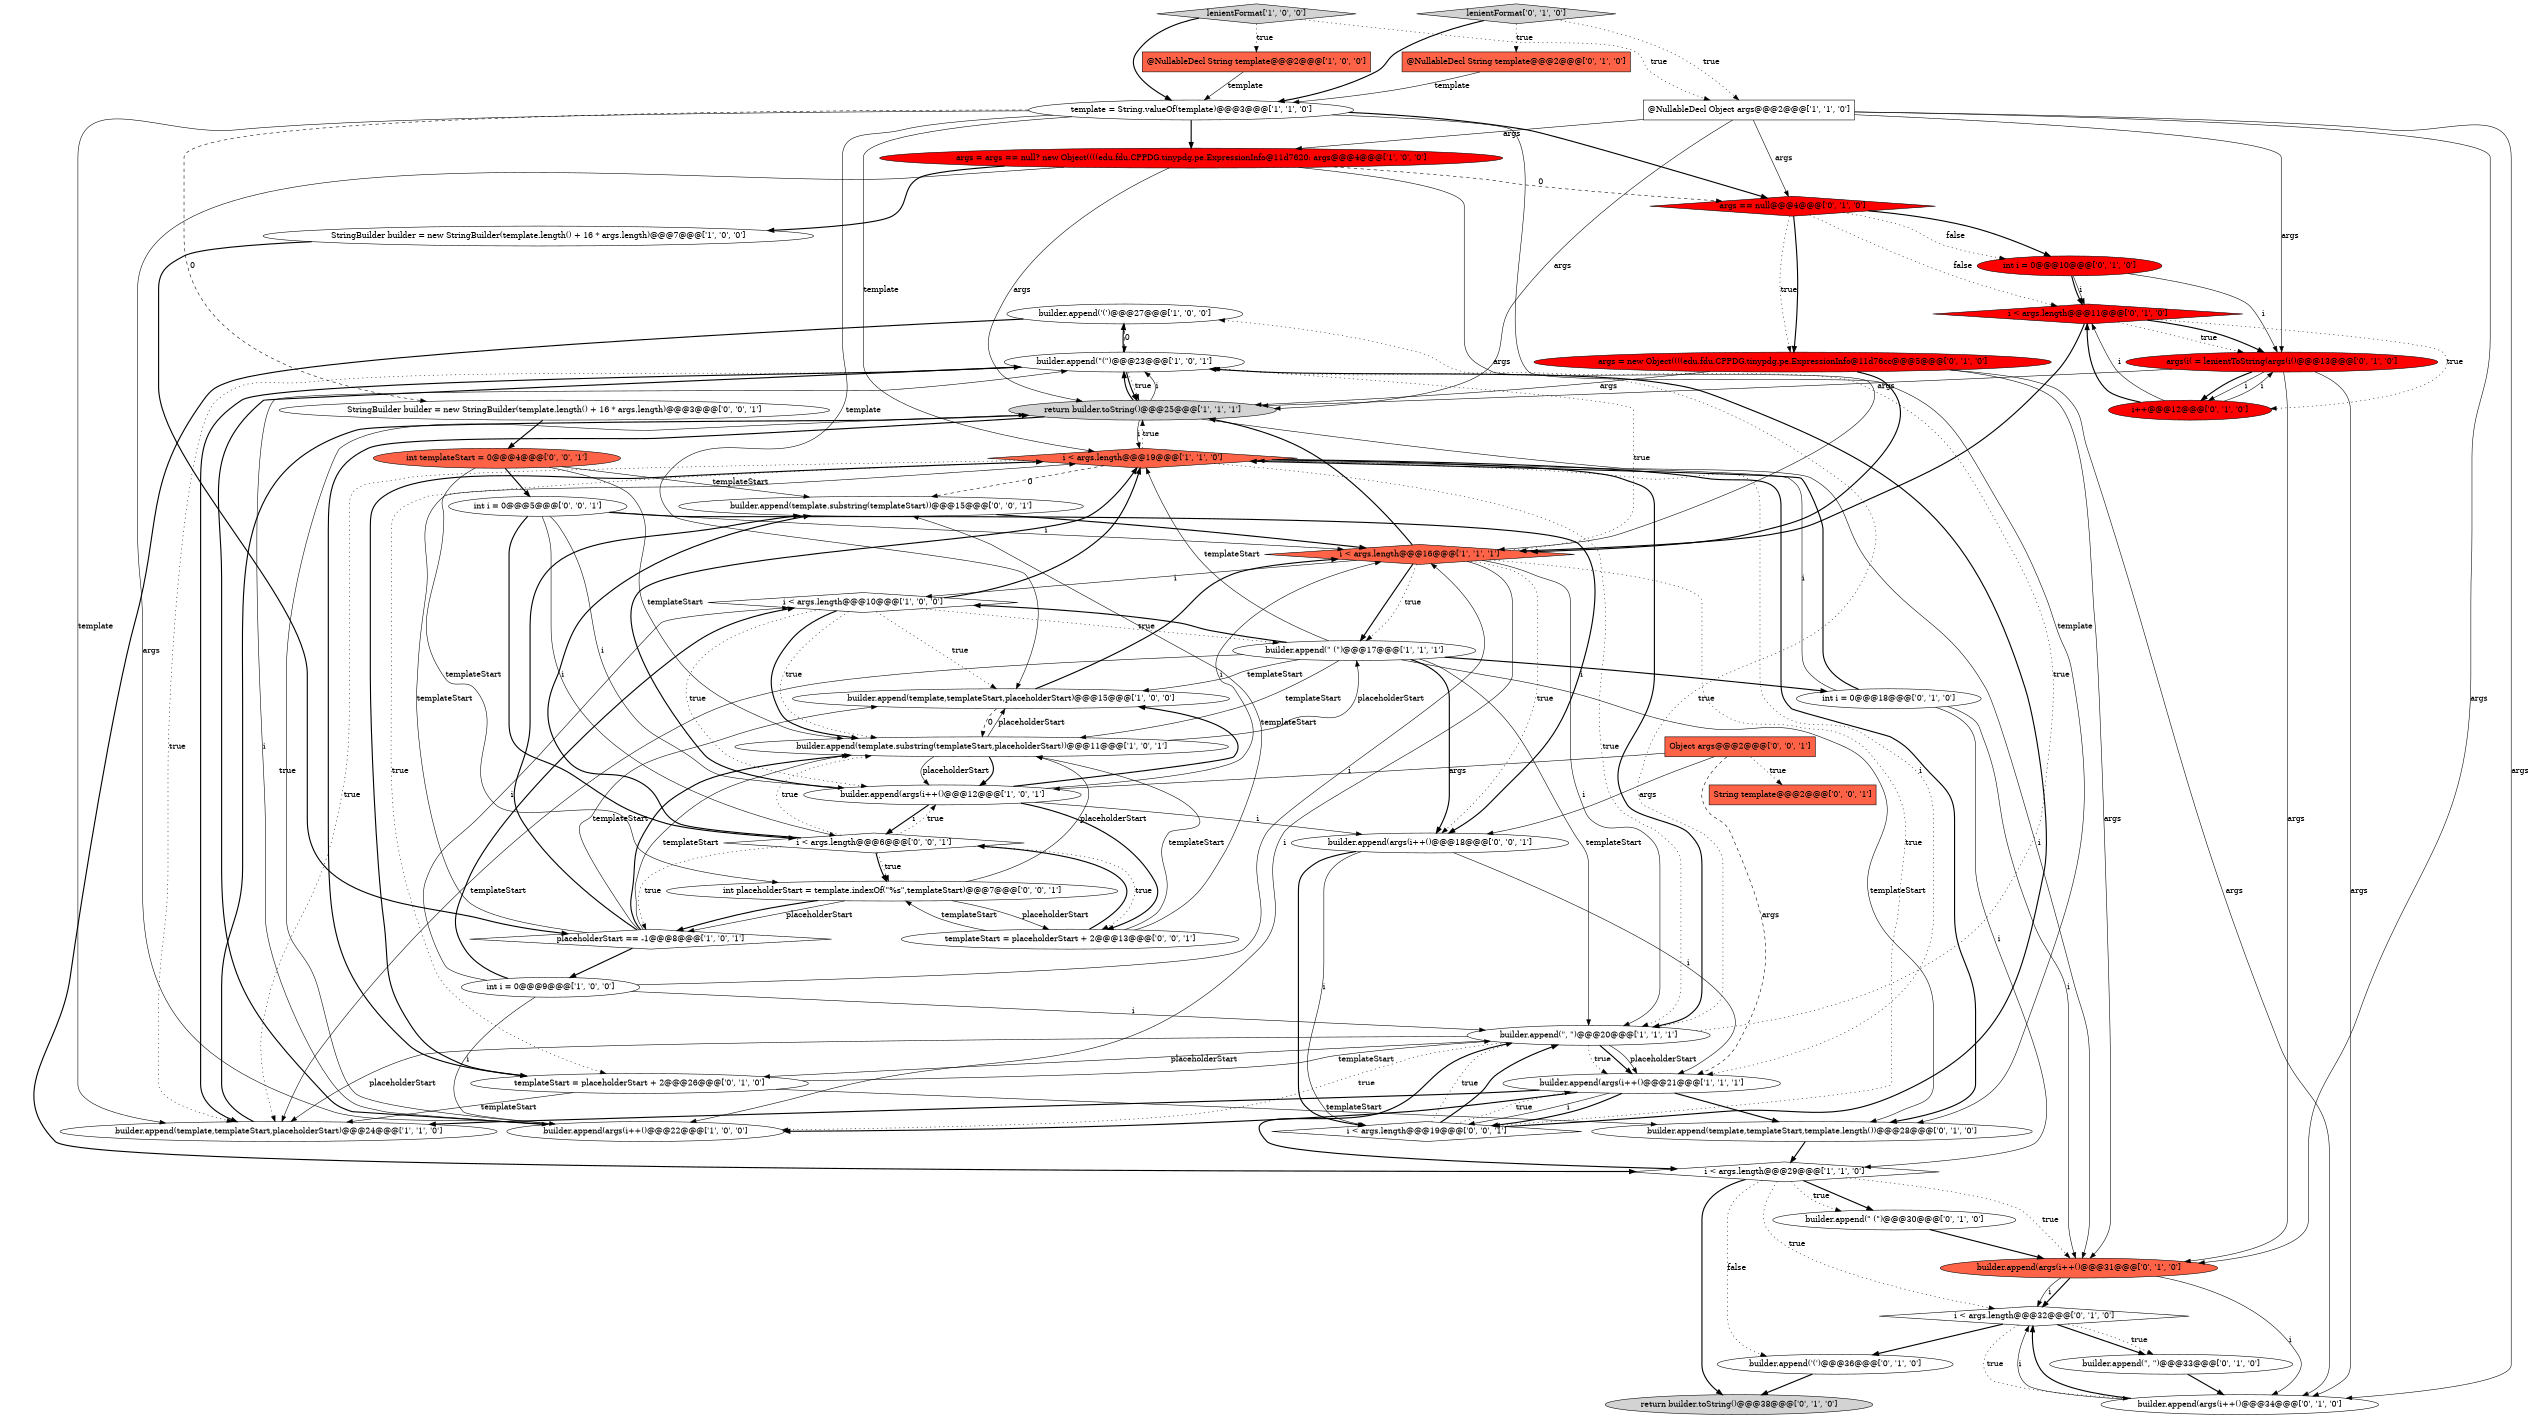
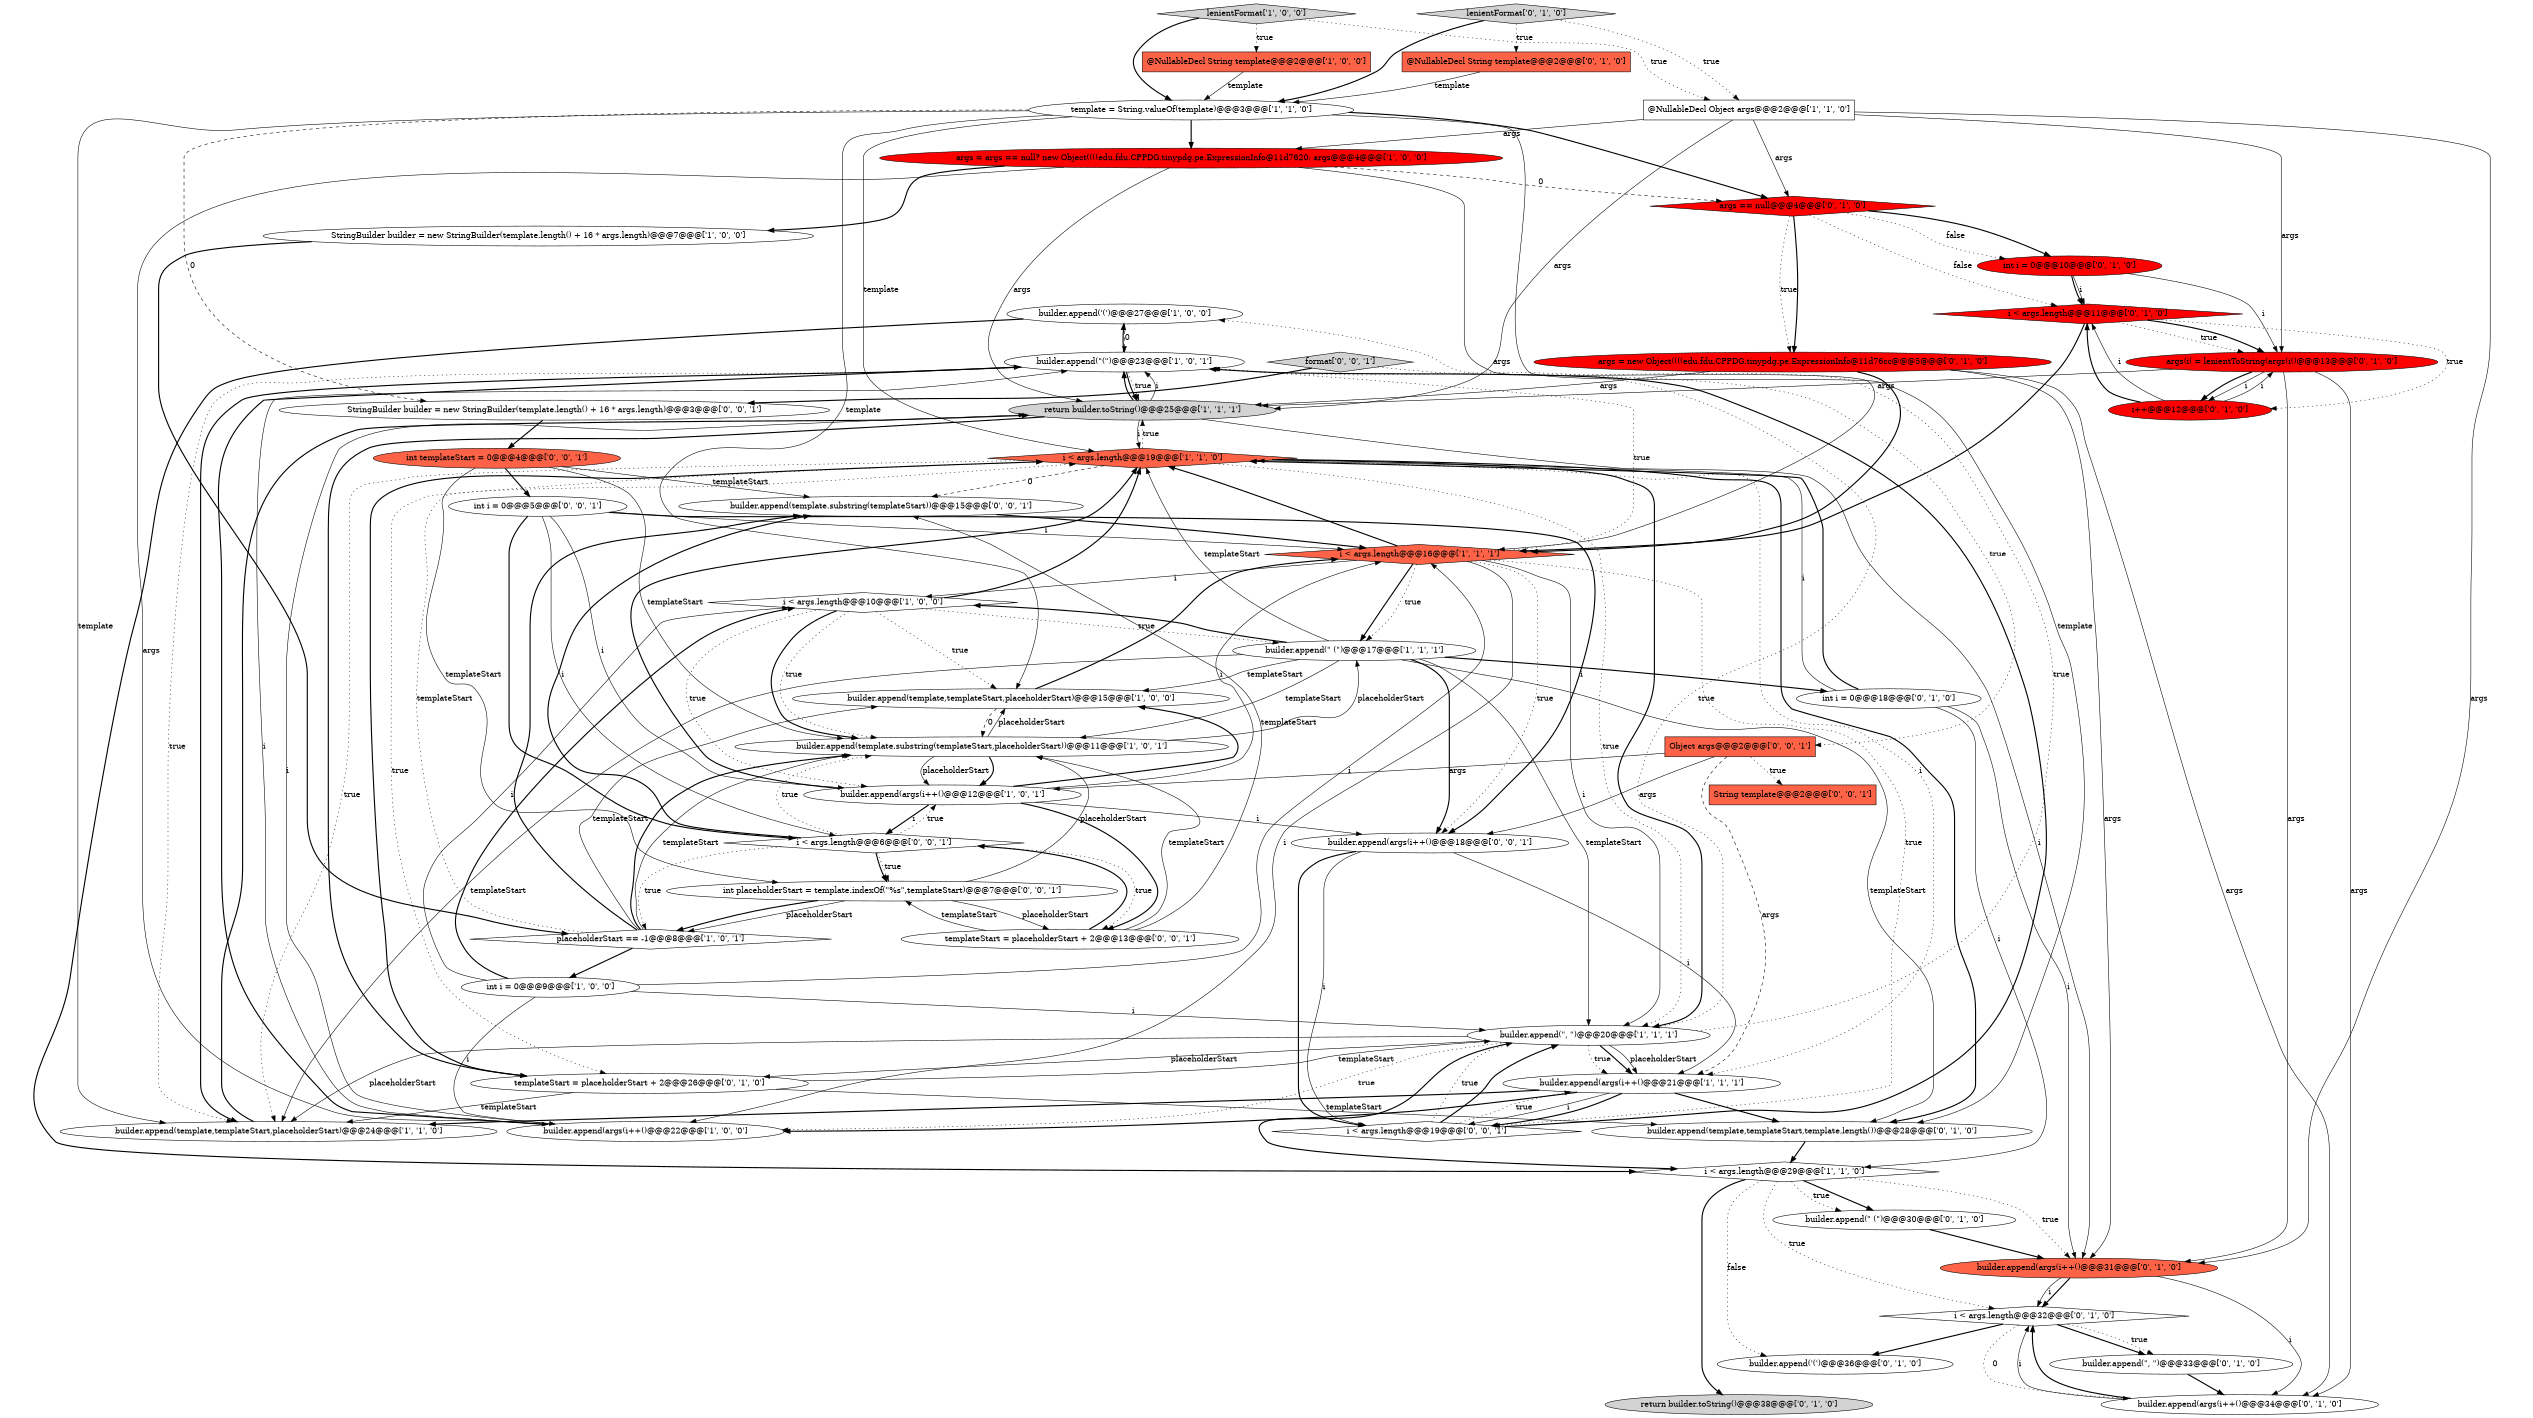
none -> (1340, 362)
(1335, 470) -> (1286, 506)
(2511, 506) -> none
(432, 510) -> (432, 510)
(288, 771) -> (288, 771)
(1995, 1364) -> (1995, 1364)
(1790, 1383) -> none
